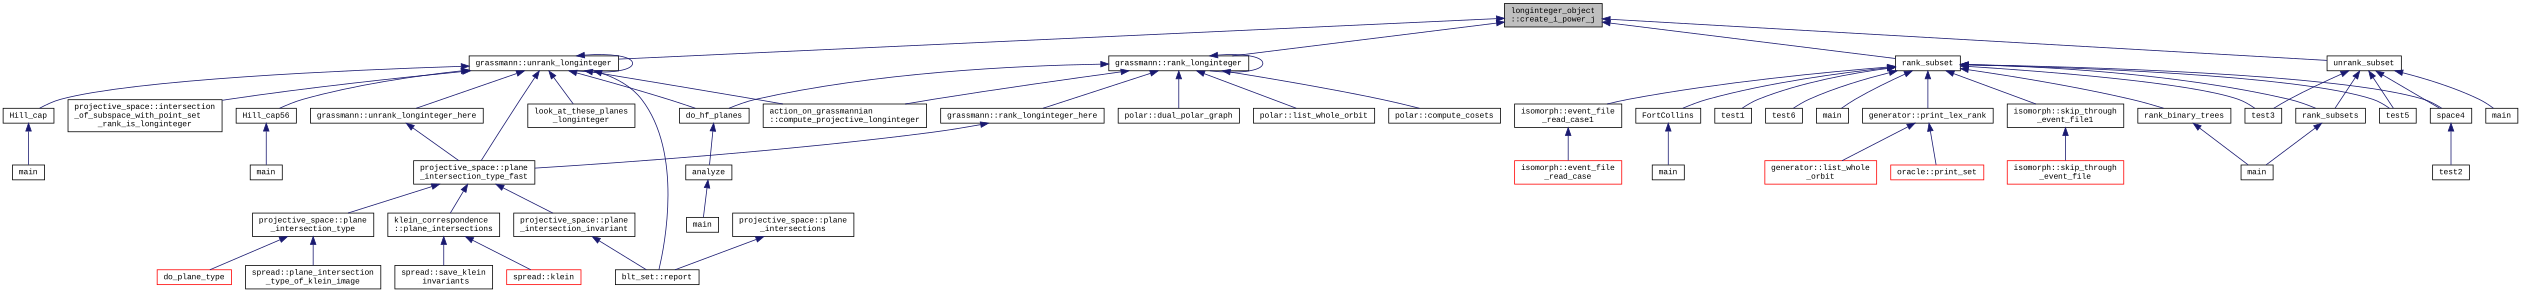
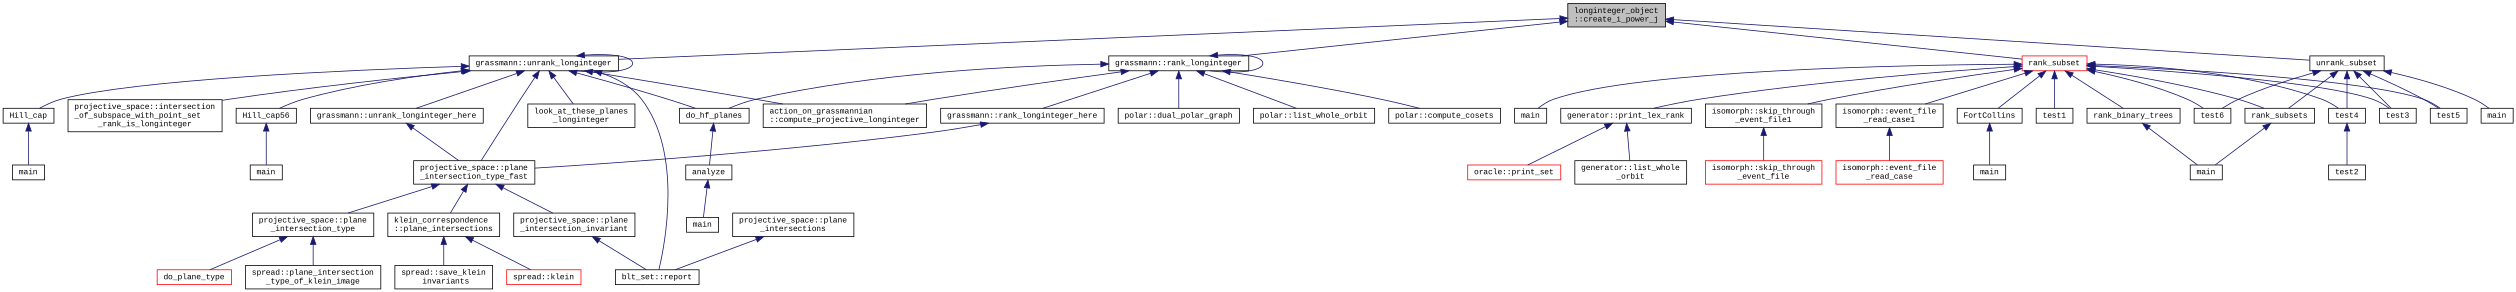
(1928, 63) -> (2055, 63)
none -> (2264, 89)
(2451, 116) -> (2347, 116)
(1821, 172) -> (1631, 172)
